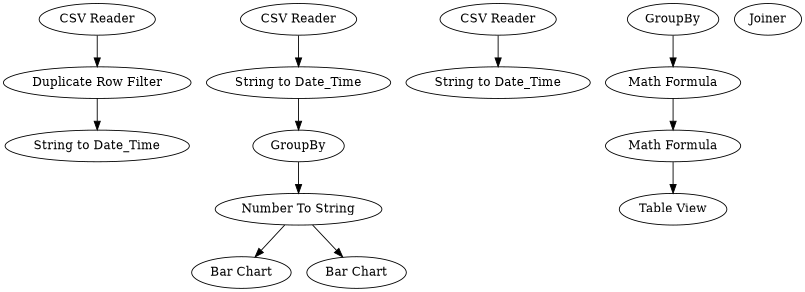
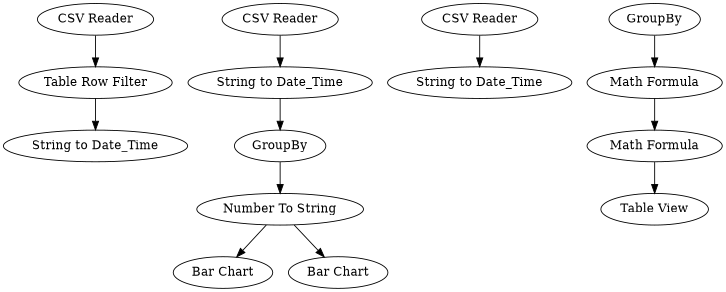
(768, 19) -> none
(97, 83) -> (96, 83)
